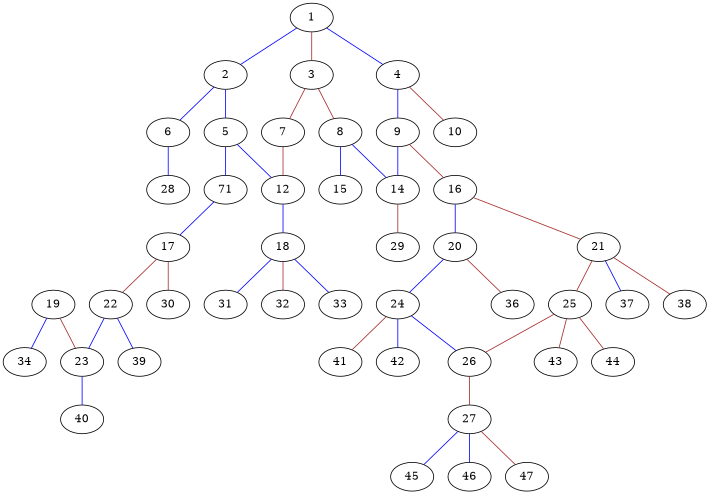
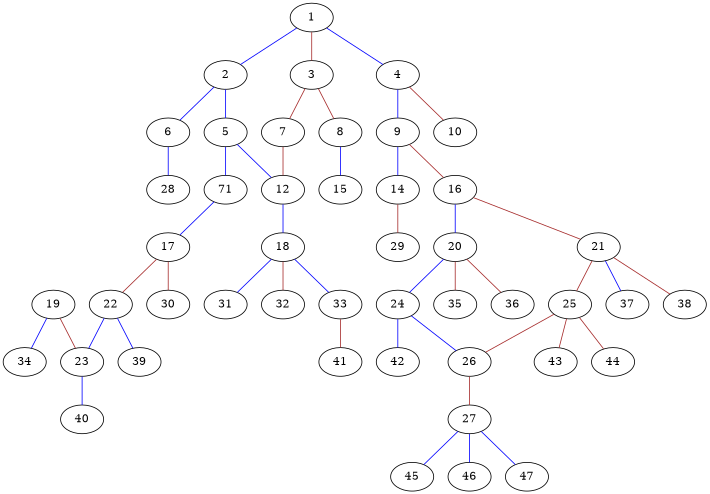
(369, 161) -> none
none -> (455, 305)
(369, 333) -> (340, 333)
(498, 448) -> (498, 448)
